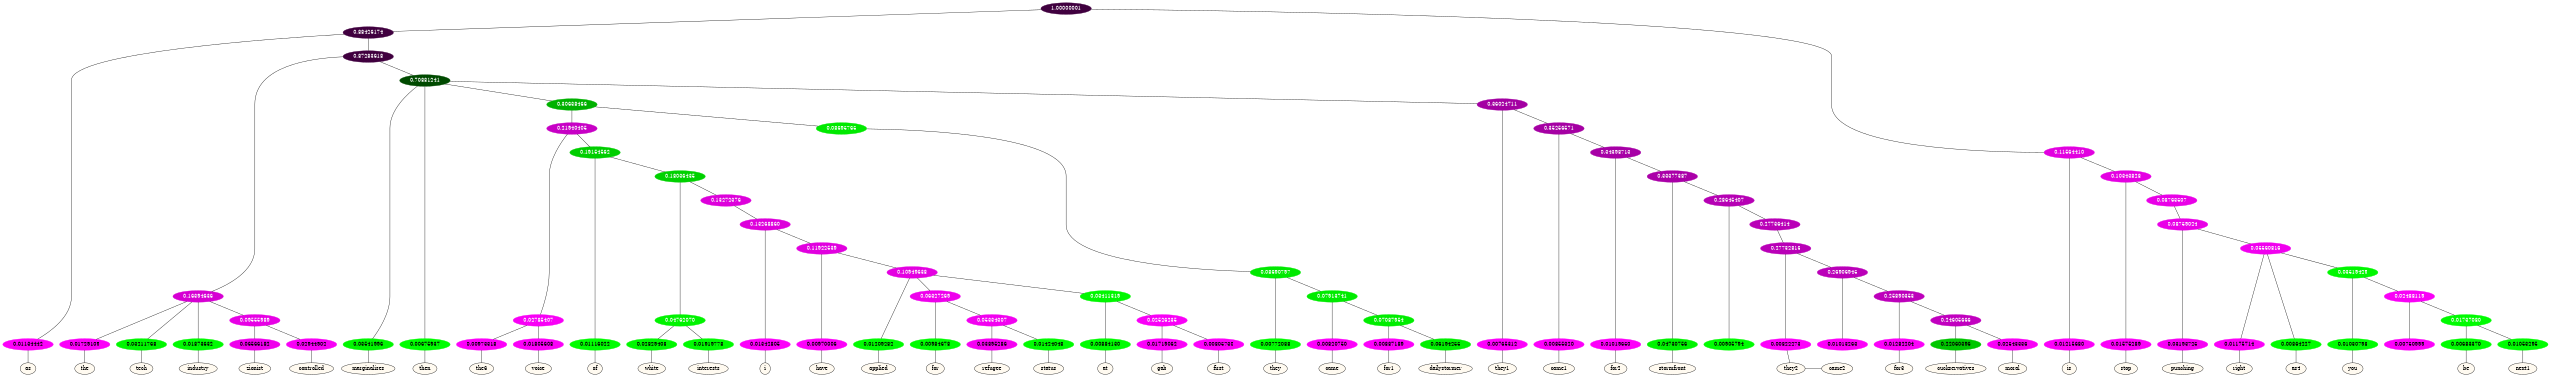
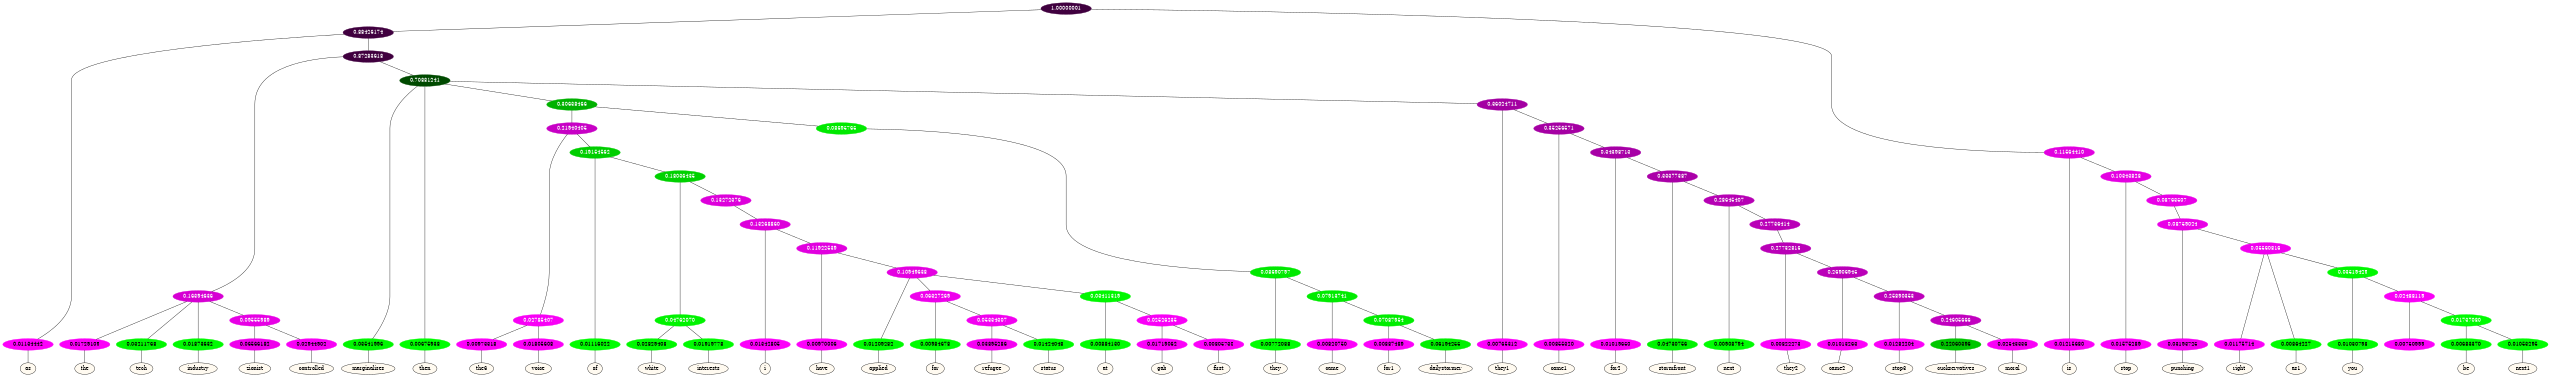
(425, 344) -> (425, 344)
(1389, 344) -> (1389, 344)
(1729, 344) -> (1729, 344)
none -> (1729, 369)
(1813, 369) -> (1840, 357)
(1899, 369) -> (1899, 369)
(2296, 369) -> (2296, 369)
